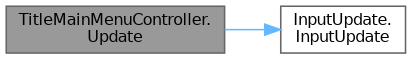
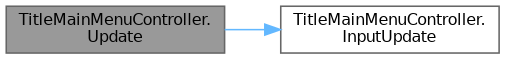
(343, 30) -> (390, 30)
